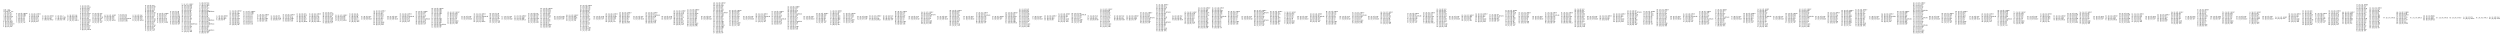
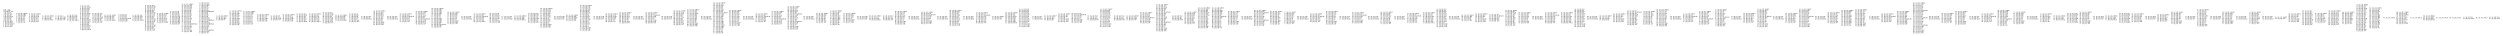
none -> (1400, 18)
